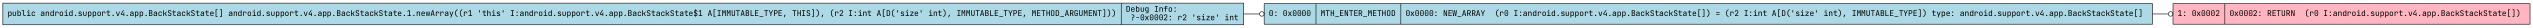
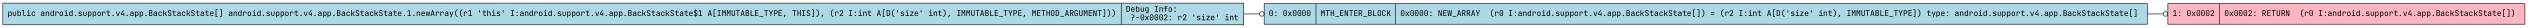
(1358, 14) -> (1356, 14)
